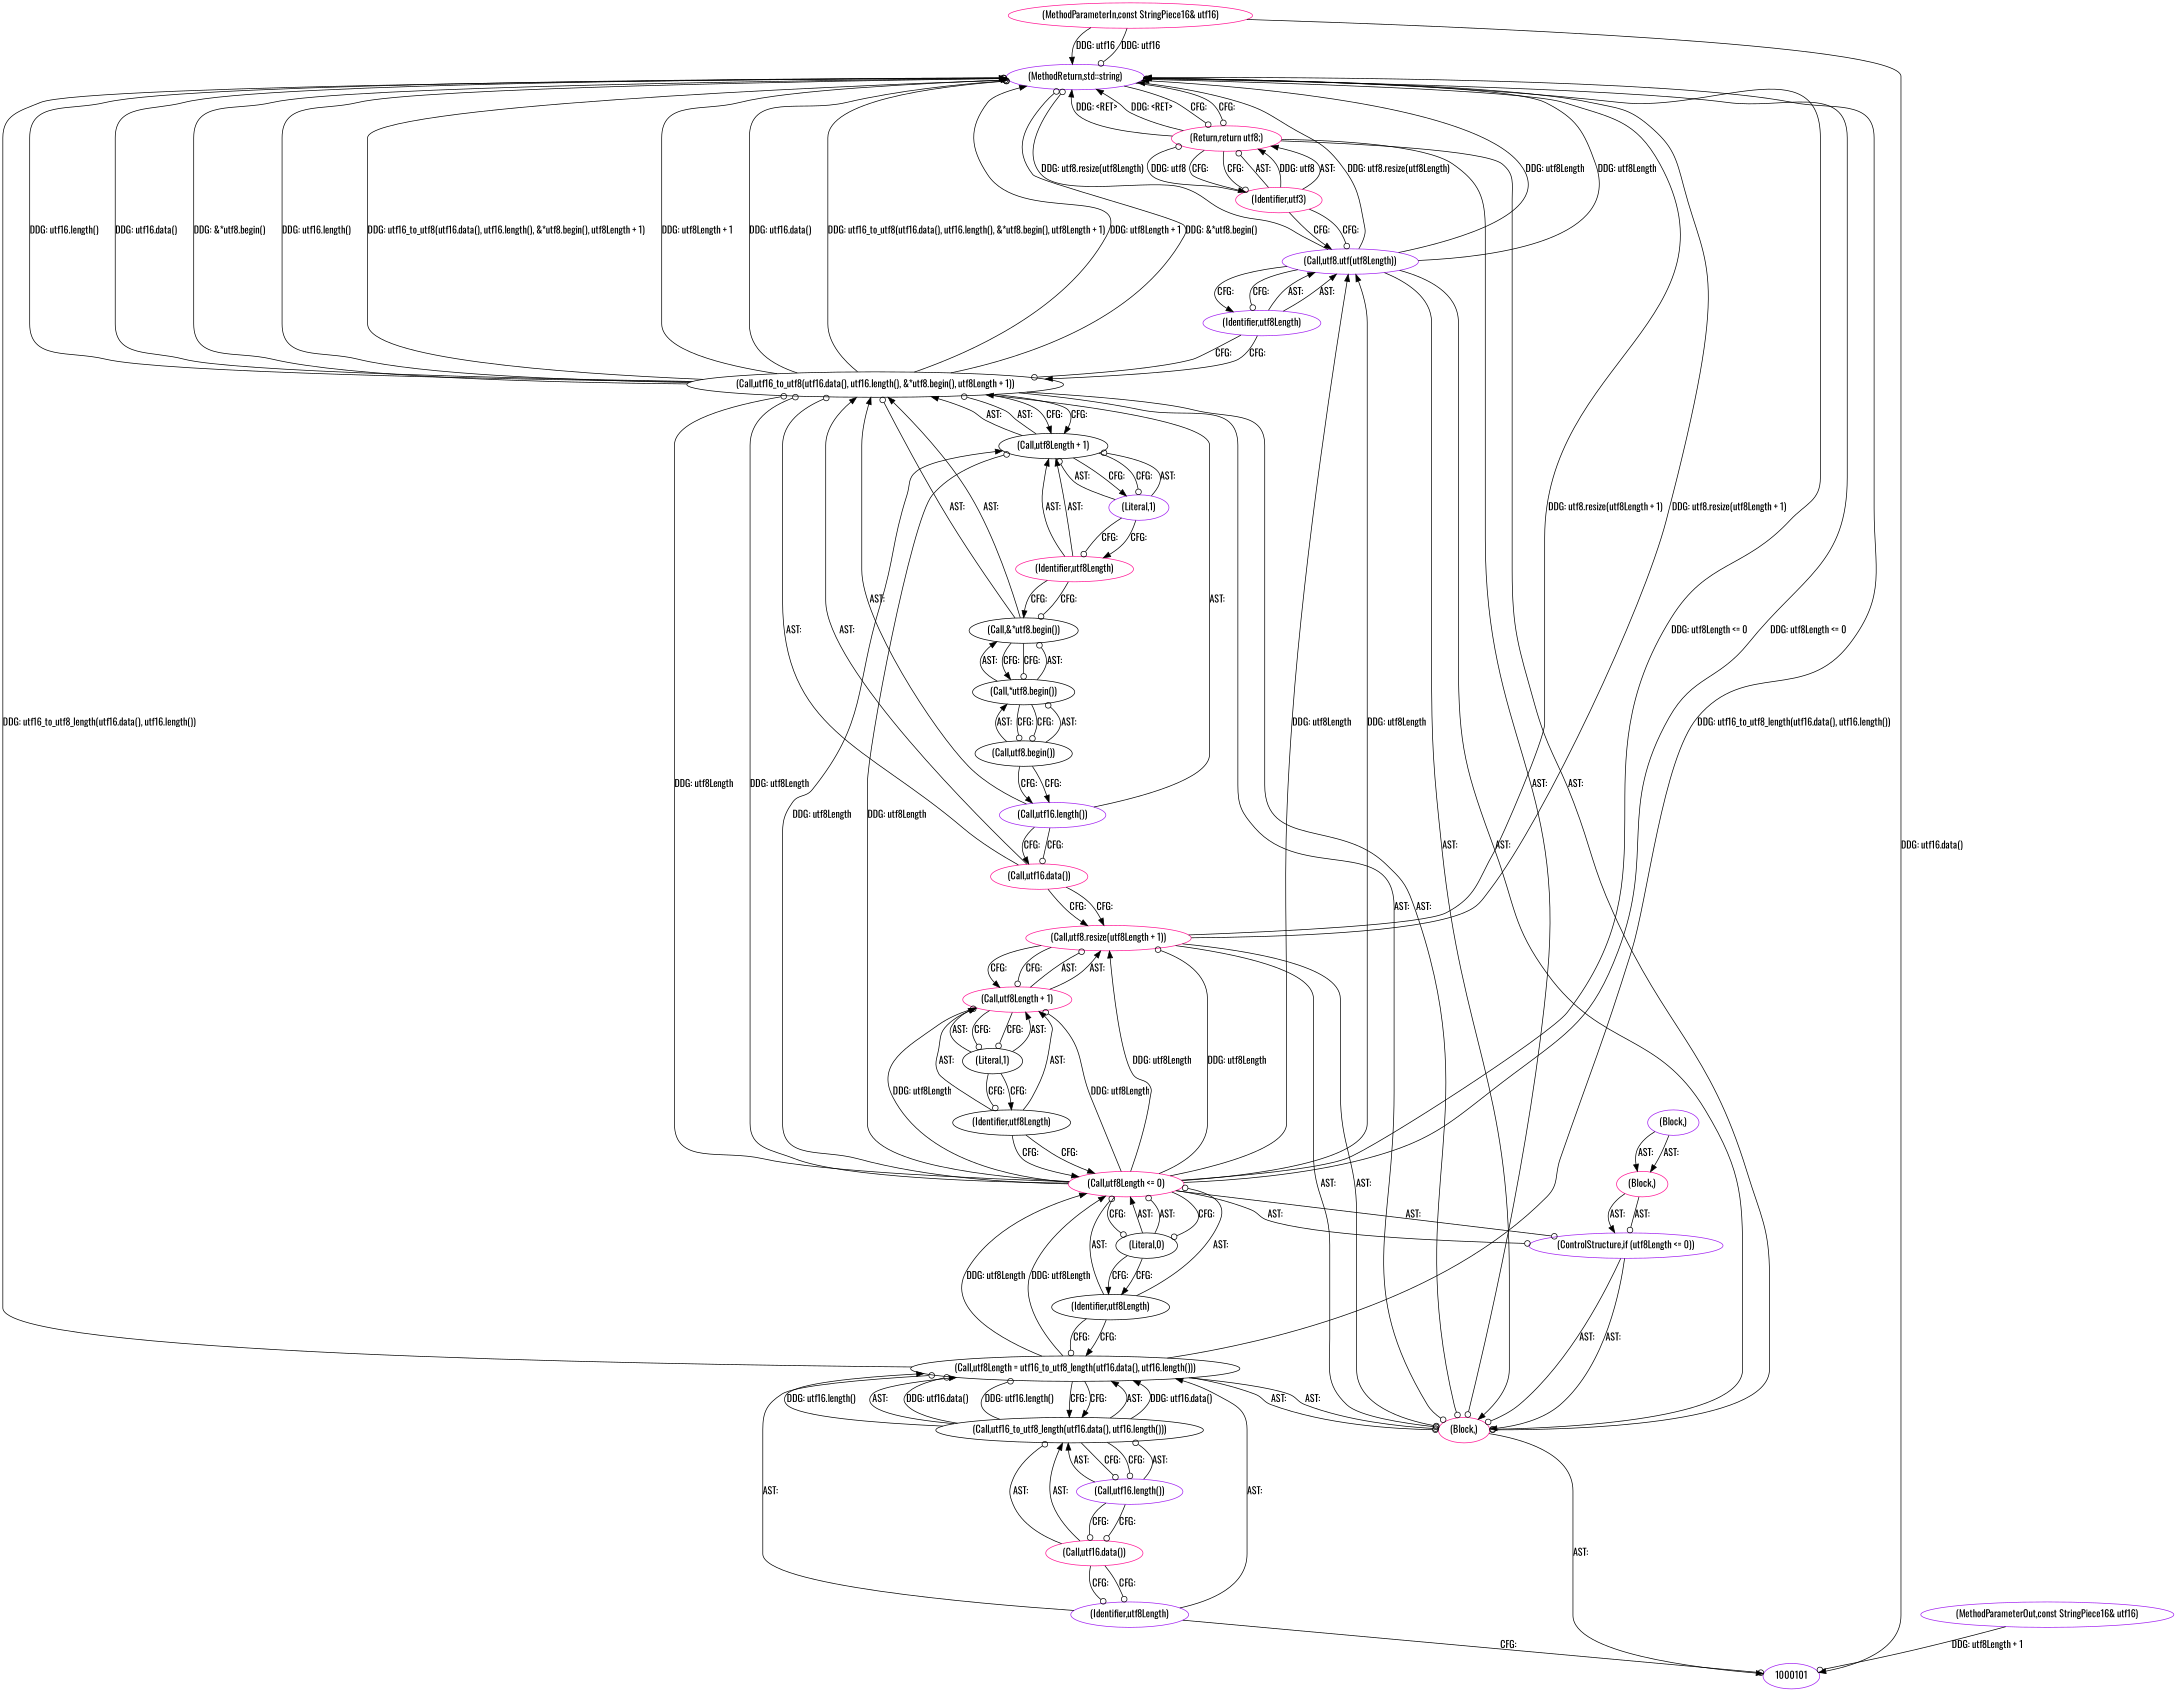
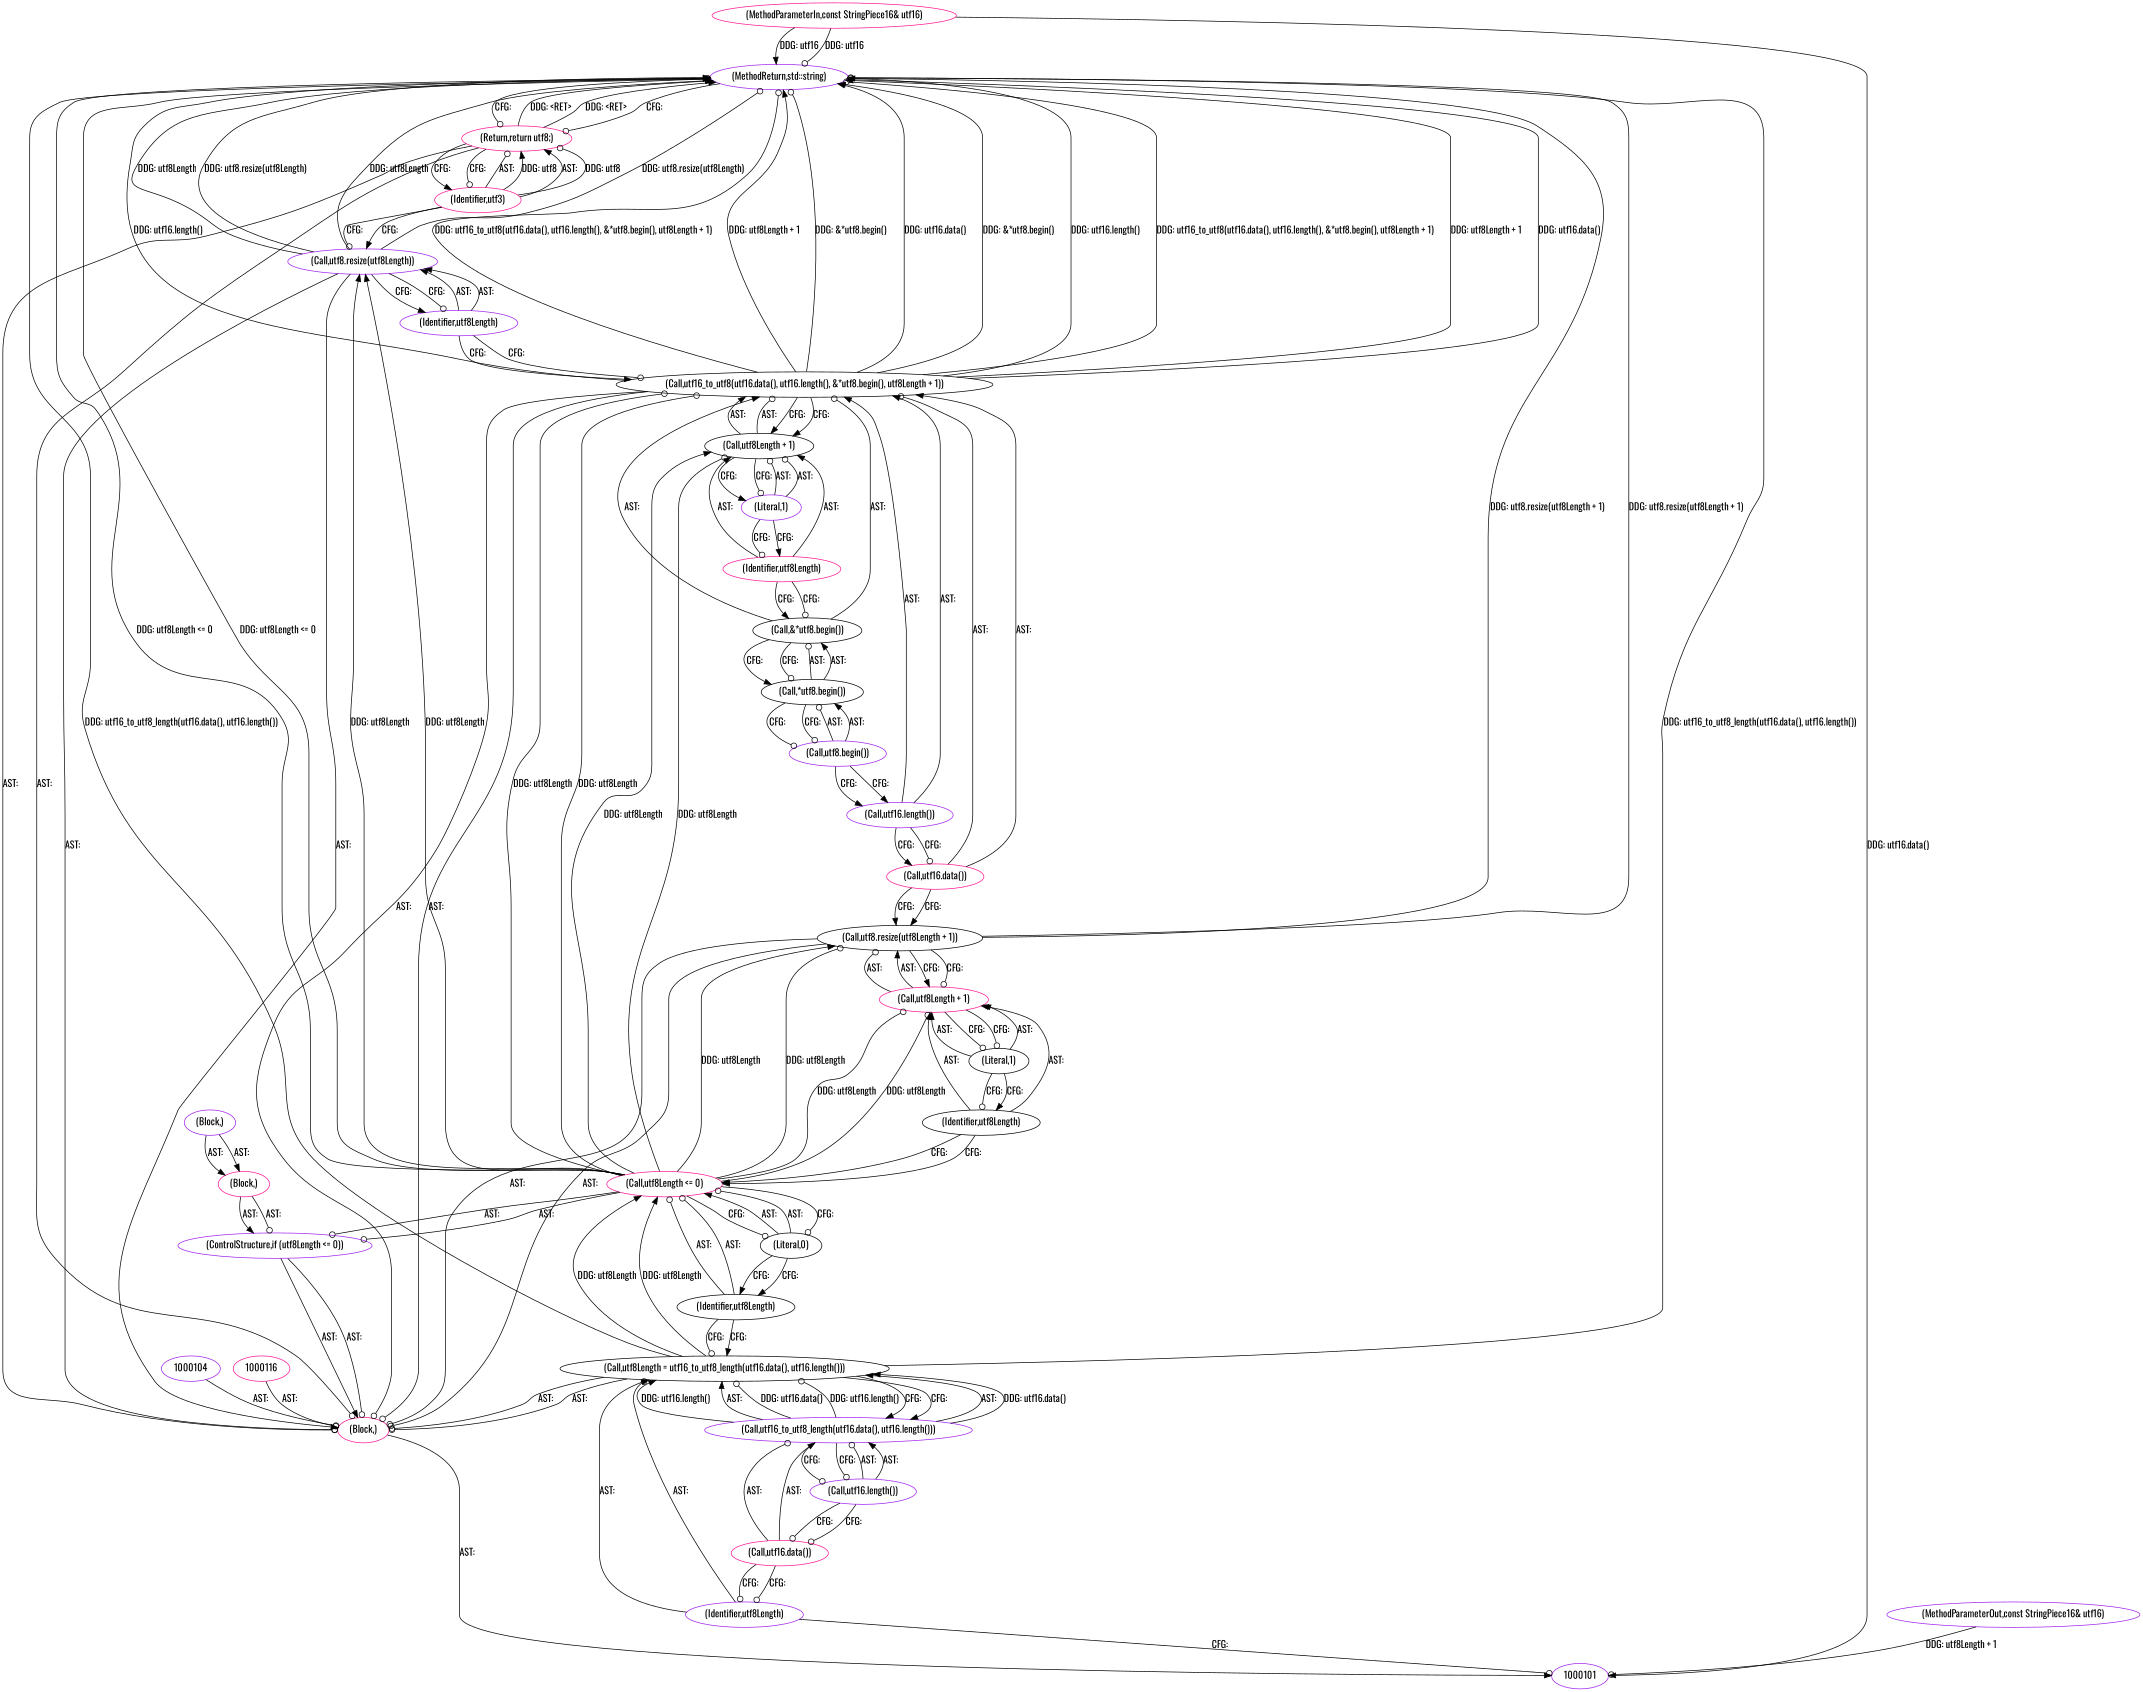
(1350, 262) -> (363, 262)
(1024, 754) -> (838, 754)
(1108, 938) -> (900, 938)
none -> (191, 1369)
none -> (262, 1369)
(1070, 1430) -> (838, 1430)
